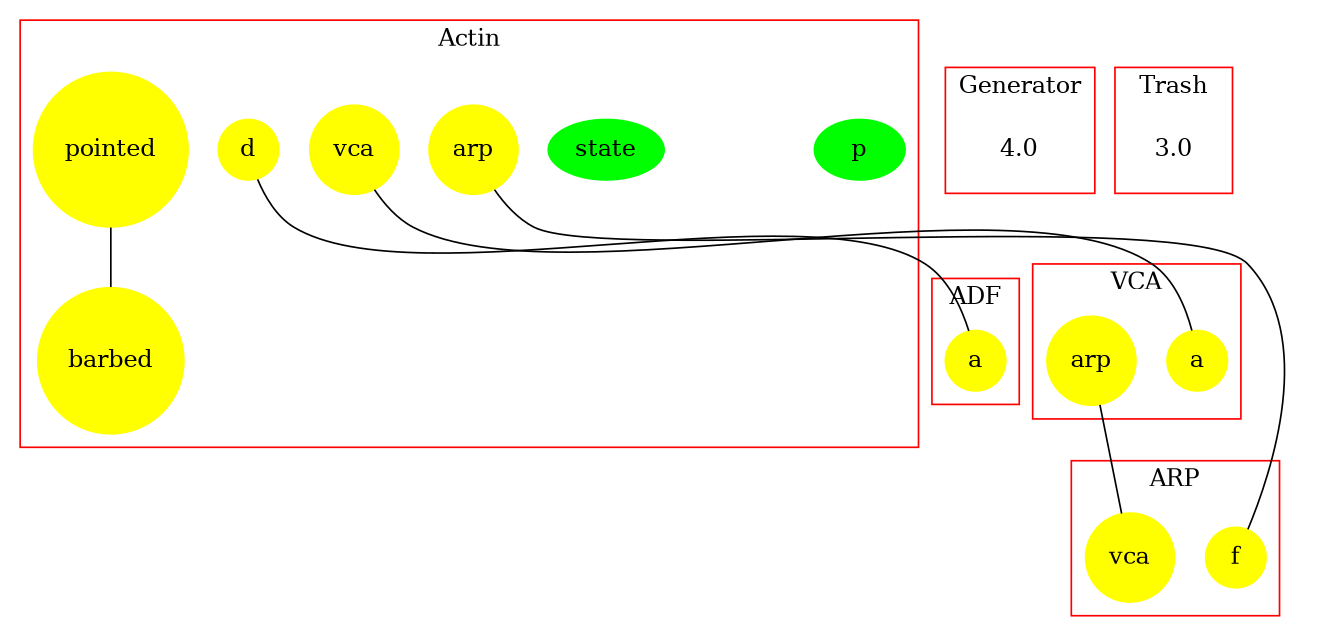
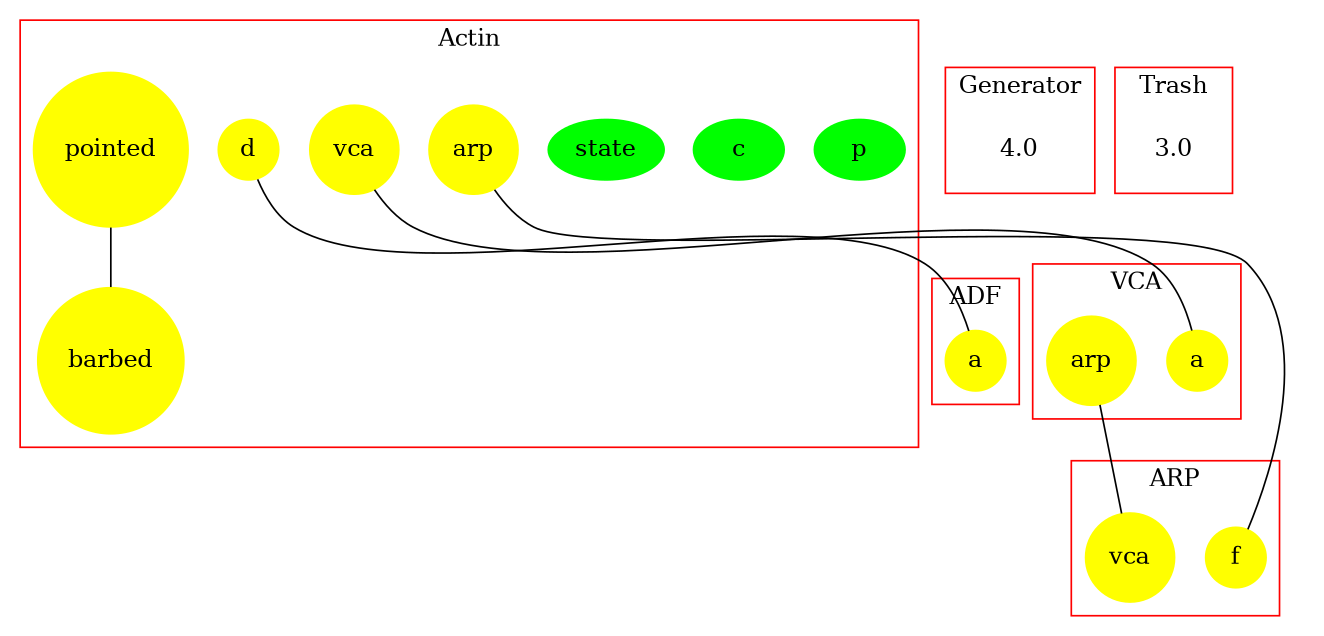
none -> (739, 150)
